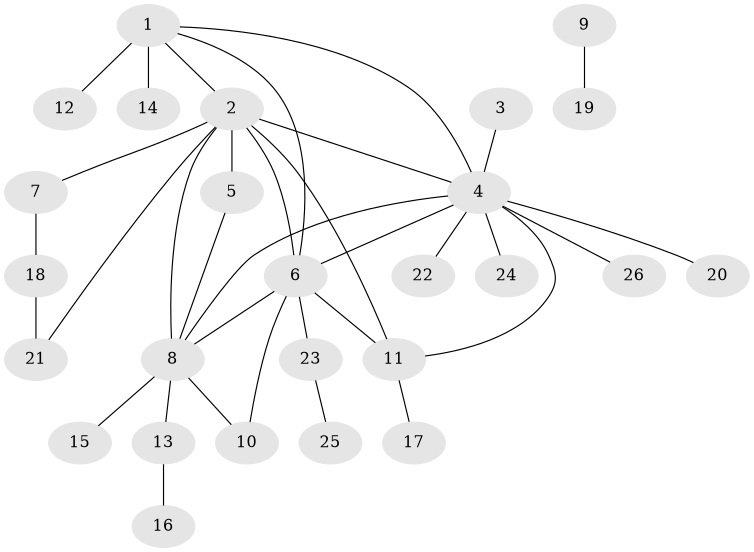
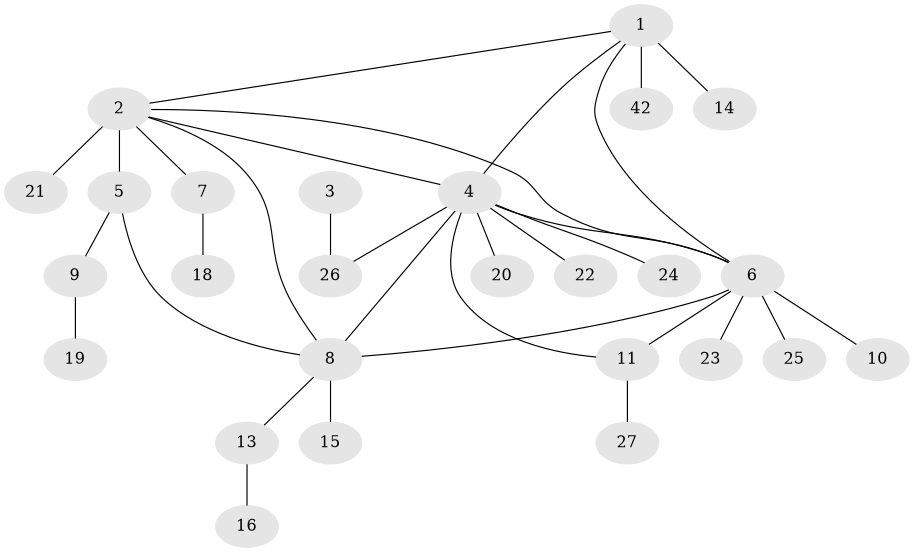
(65, 109) -> (641, 109)
(490, 151) -> (331, 234)
(334, 230) -> none
none -> (97, 234)
(36, 318) -> none
(210, 401) -> none
(321, 401) -> (774, 318)
(414, 443) -> (627, 443)
